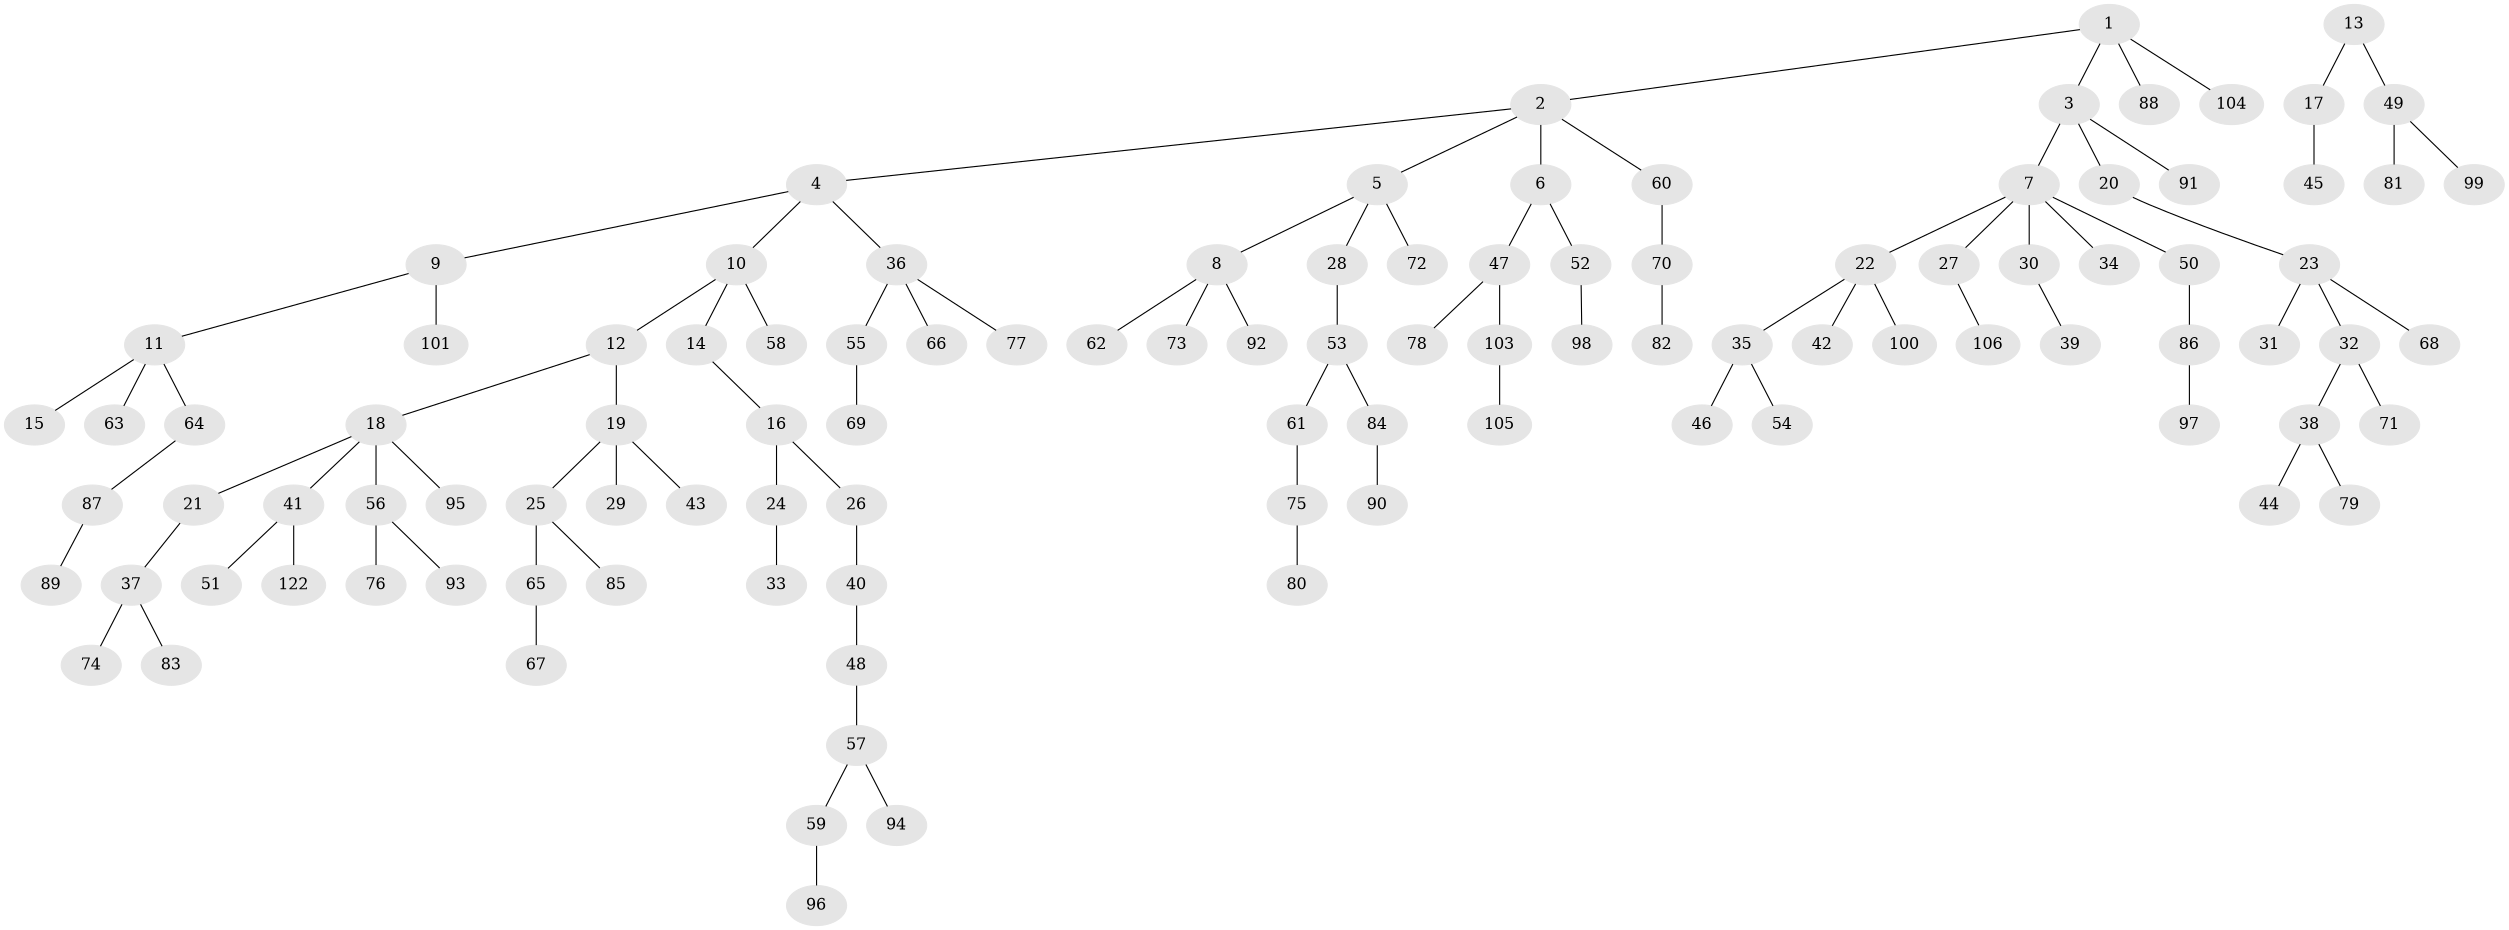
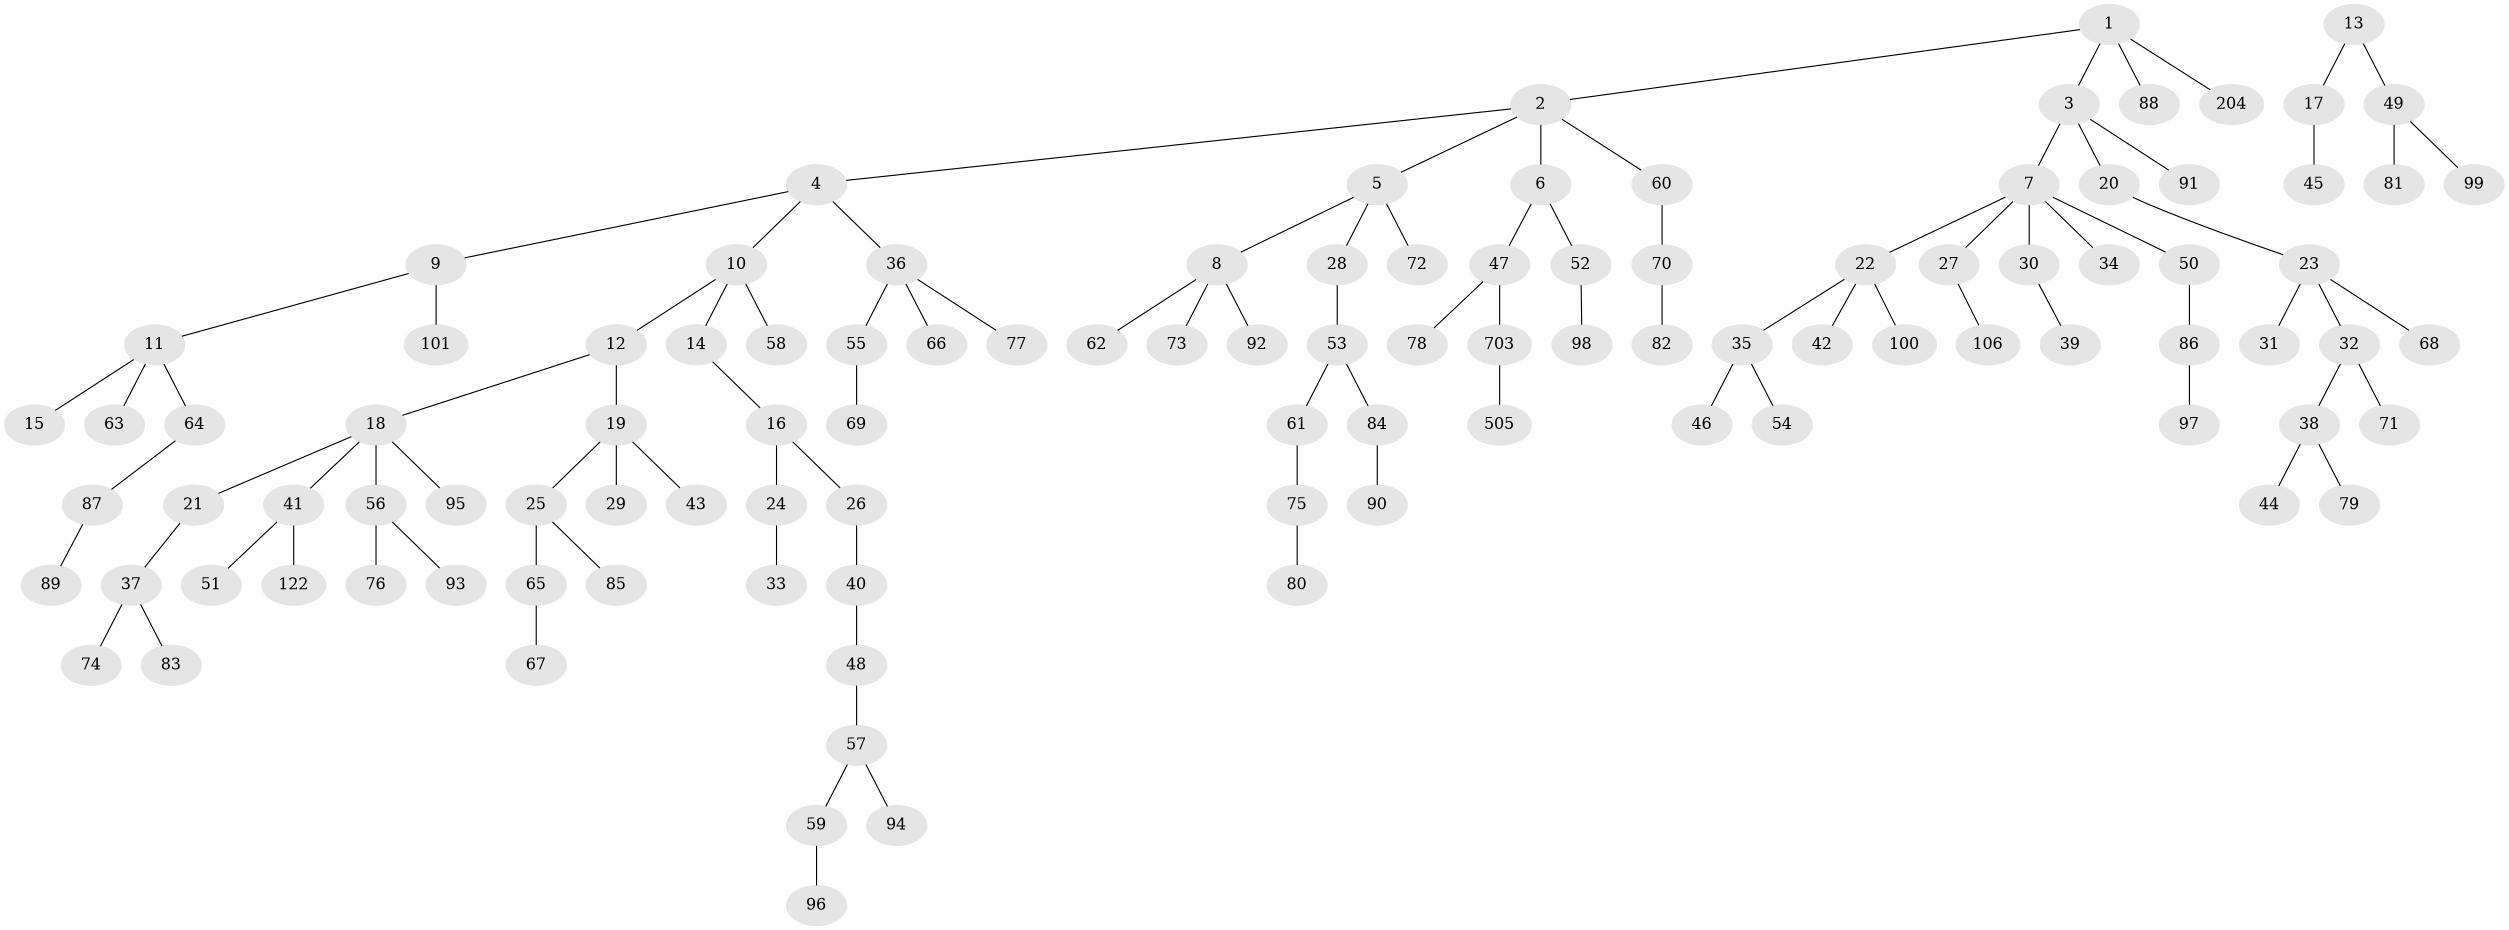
(2232, 105) -> (2232, 105)
(1500, 345) -> (1500, 345)
(1500, 425) -> (1500, 425)
